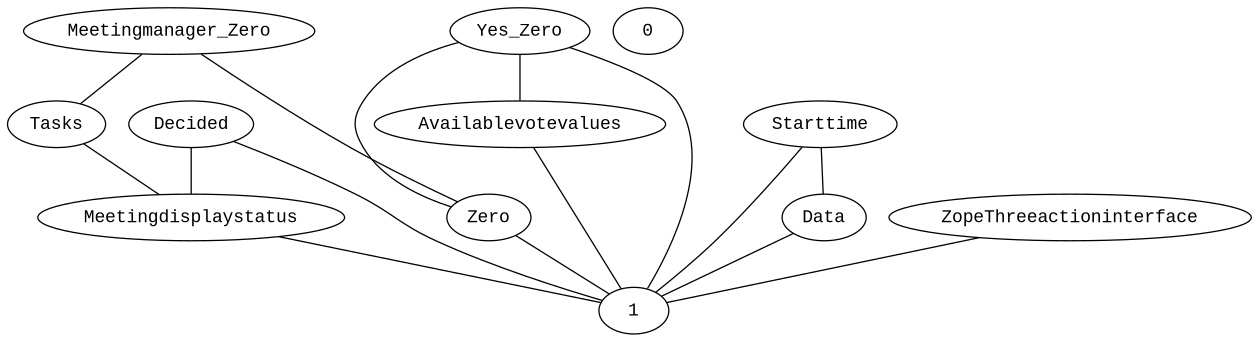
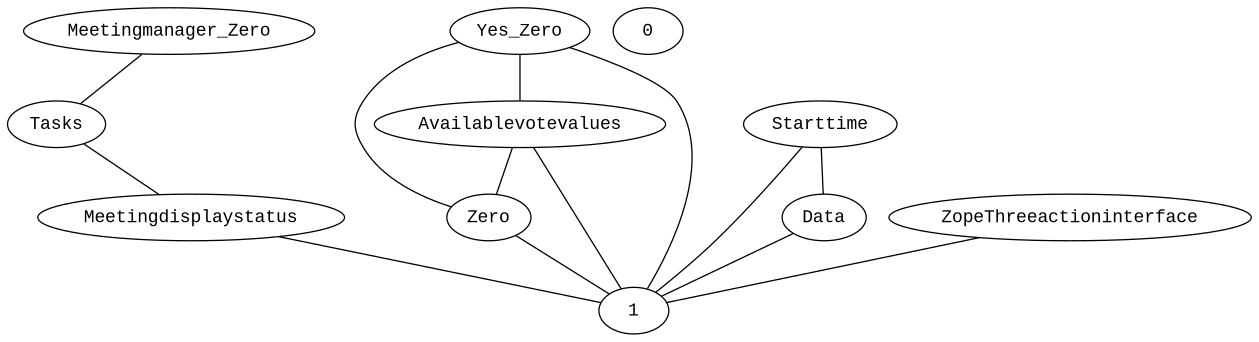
(191, 124) -> none
(326, 134) -> (504, 171)
